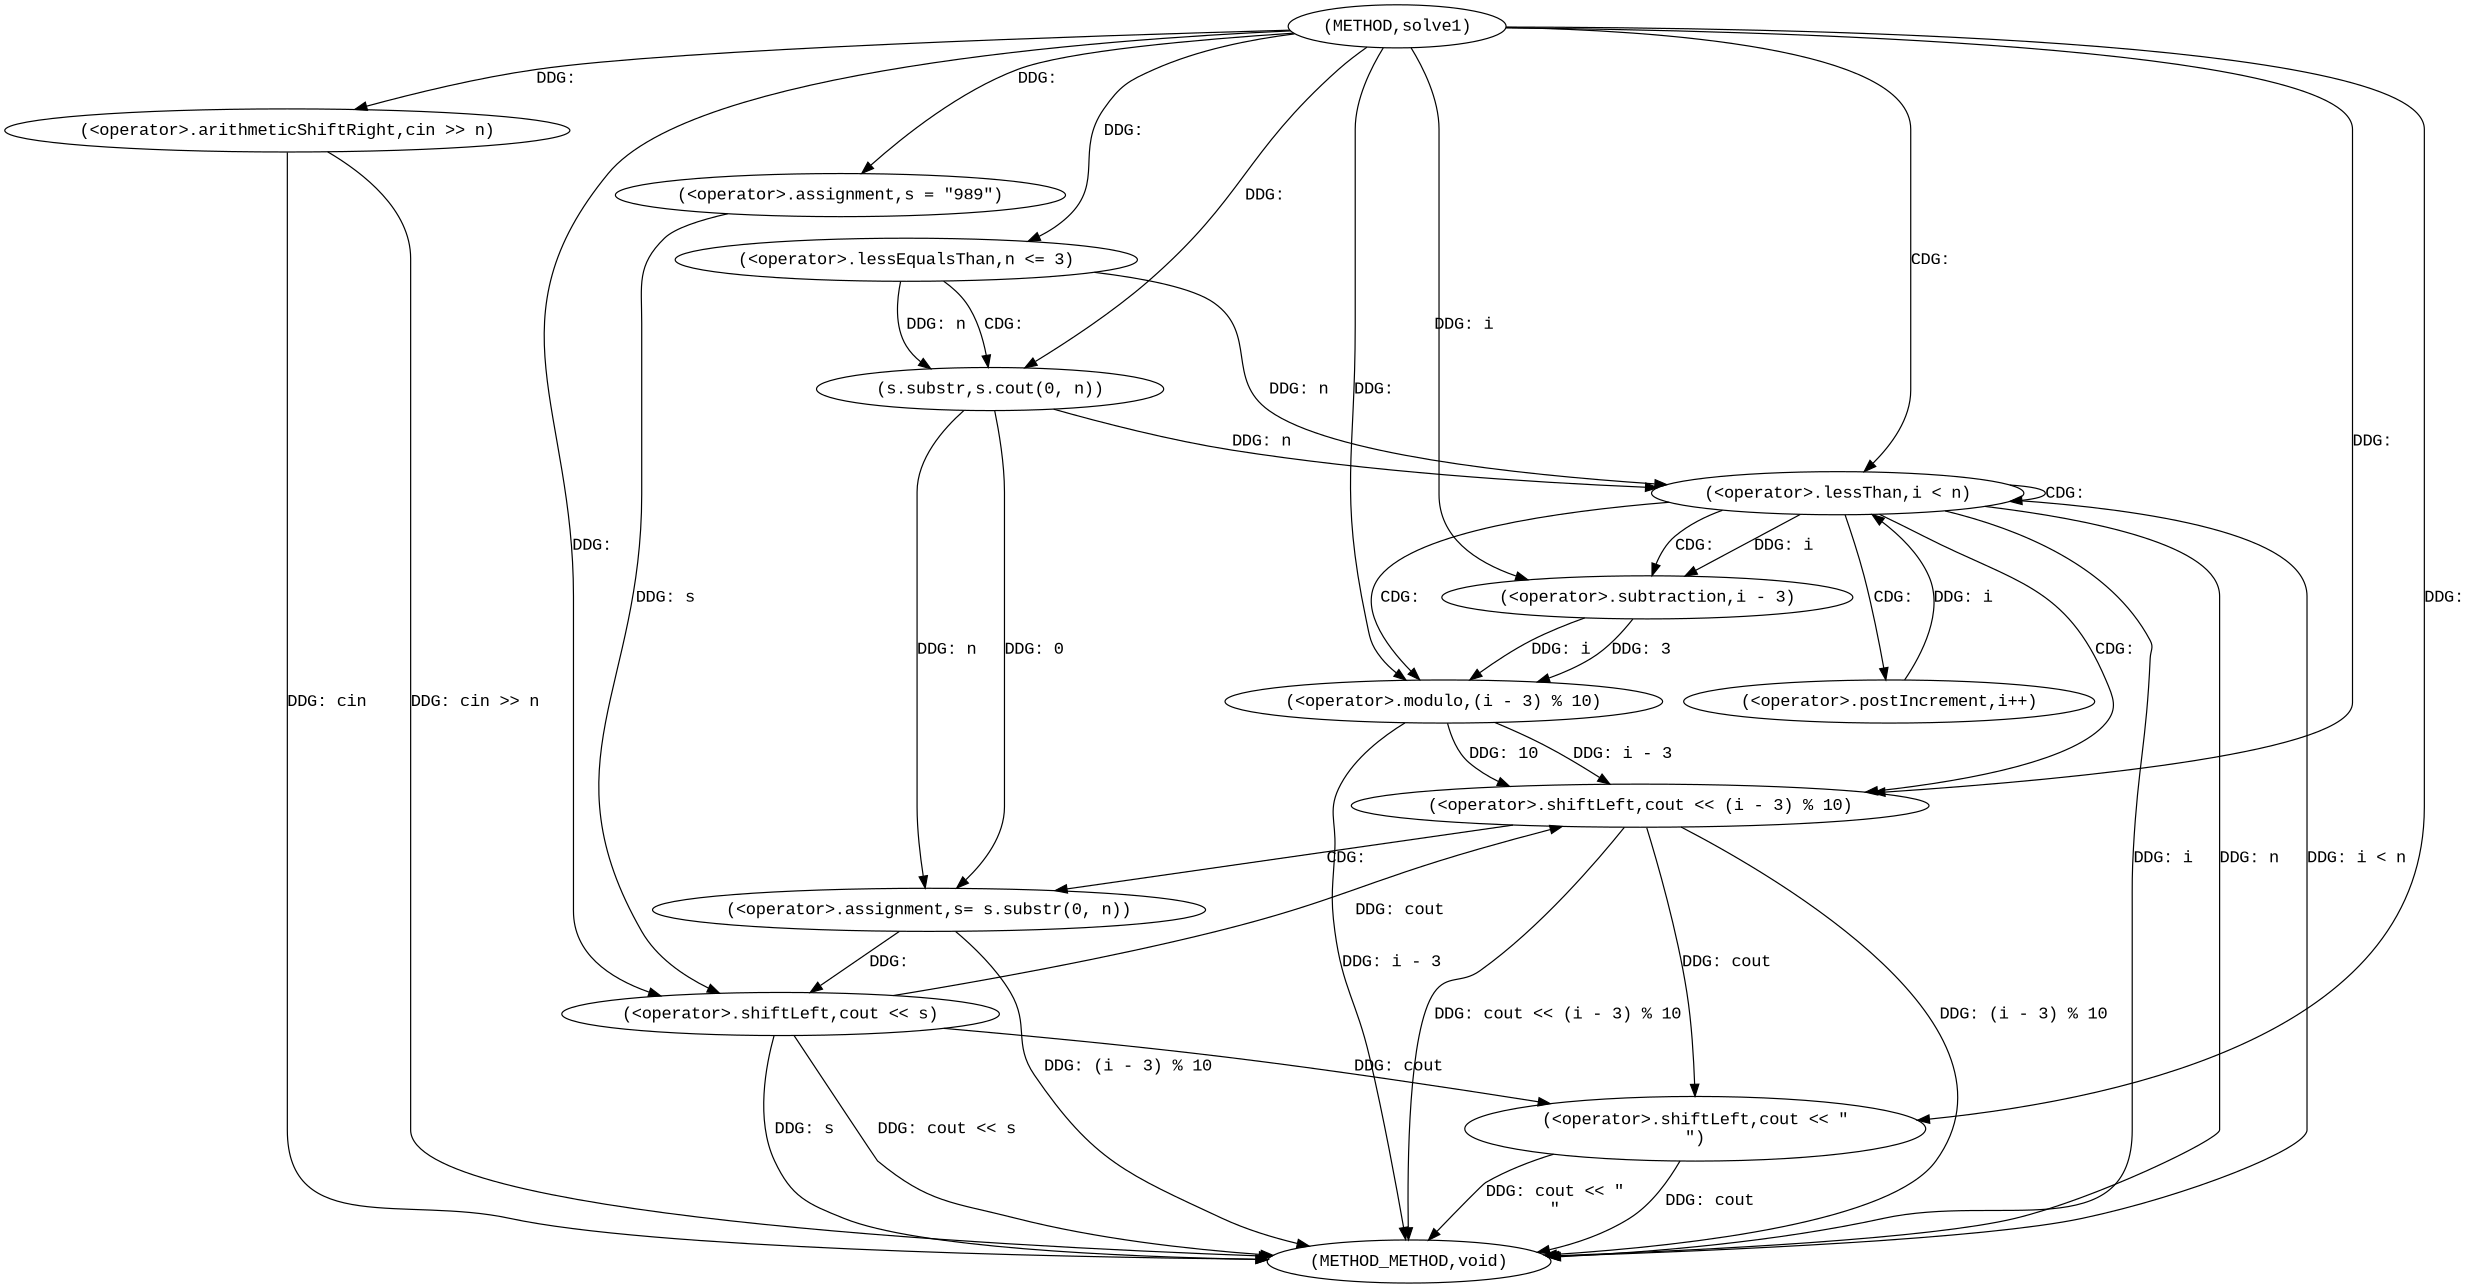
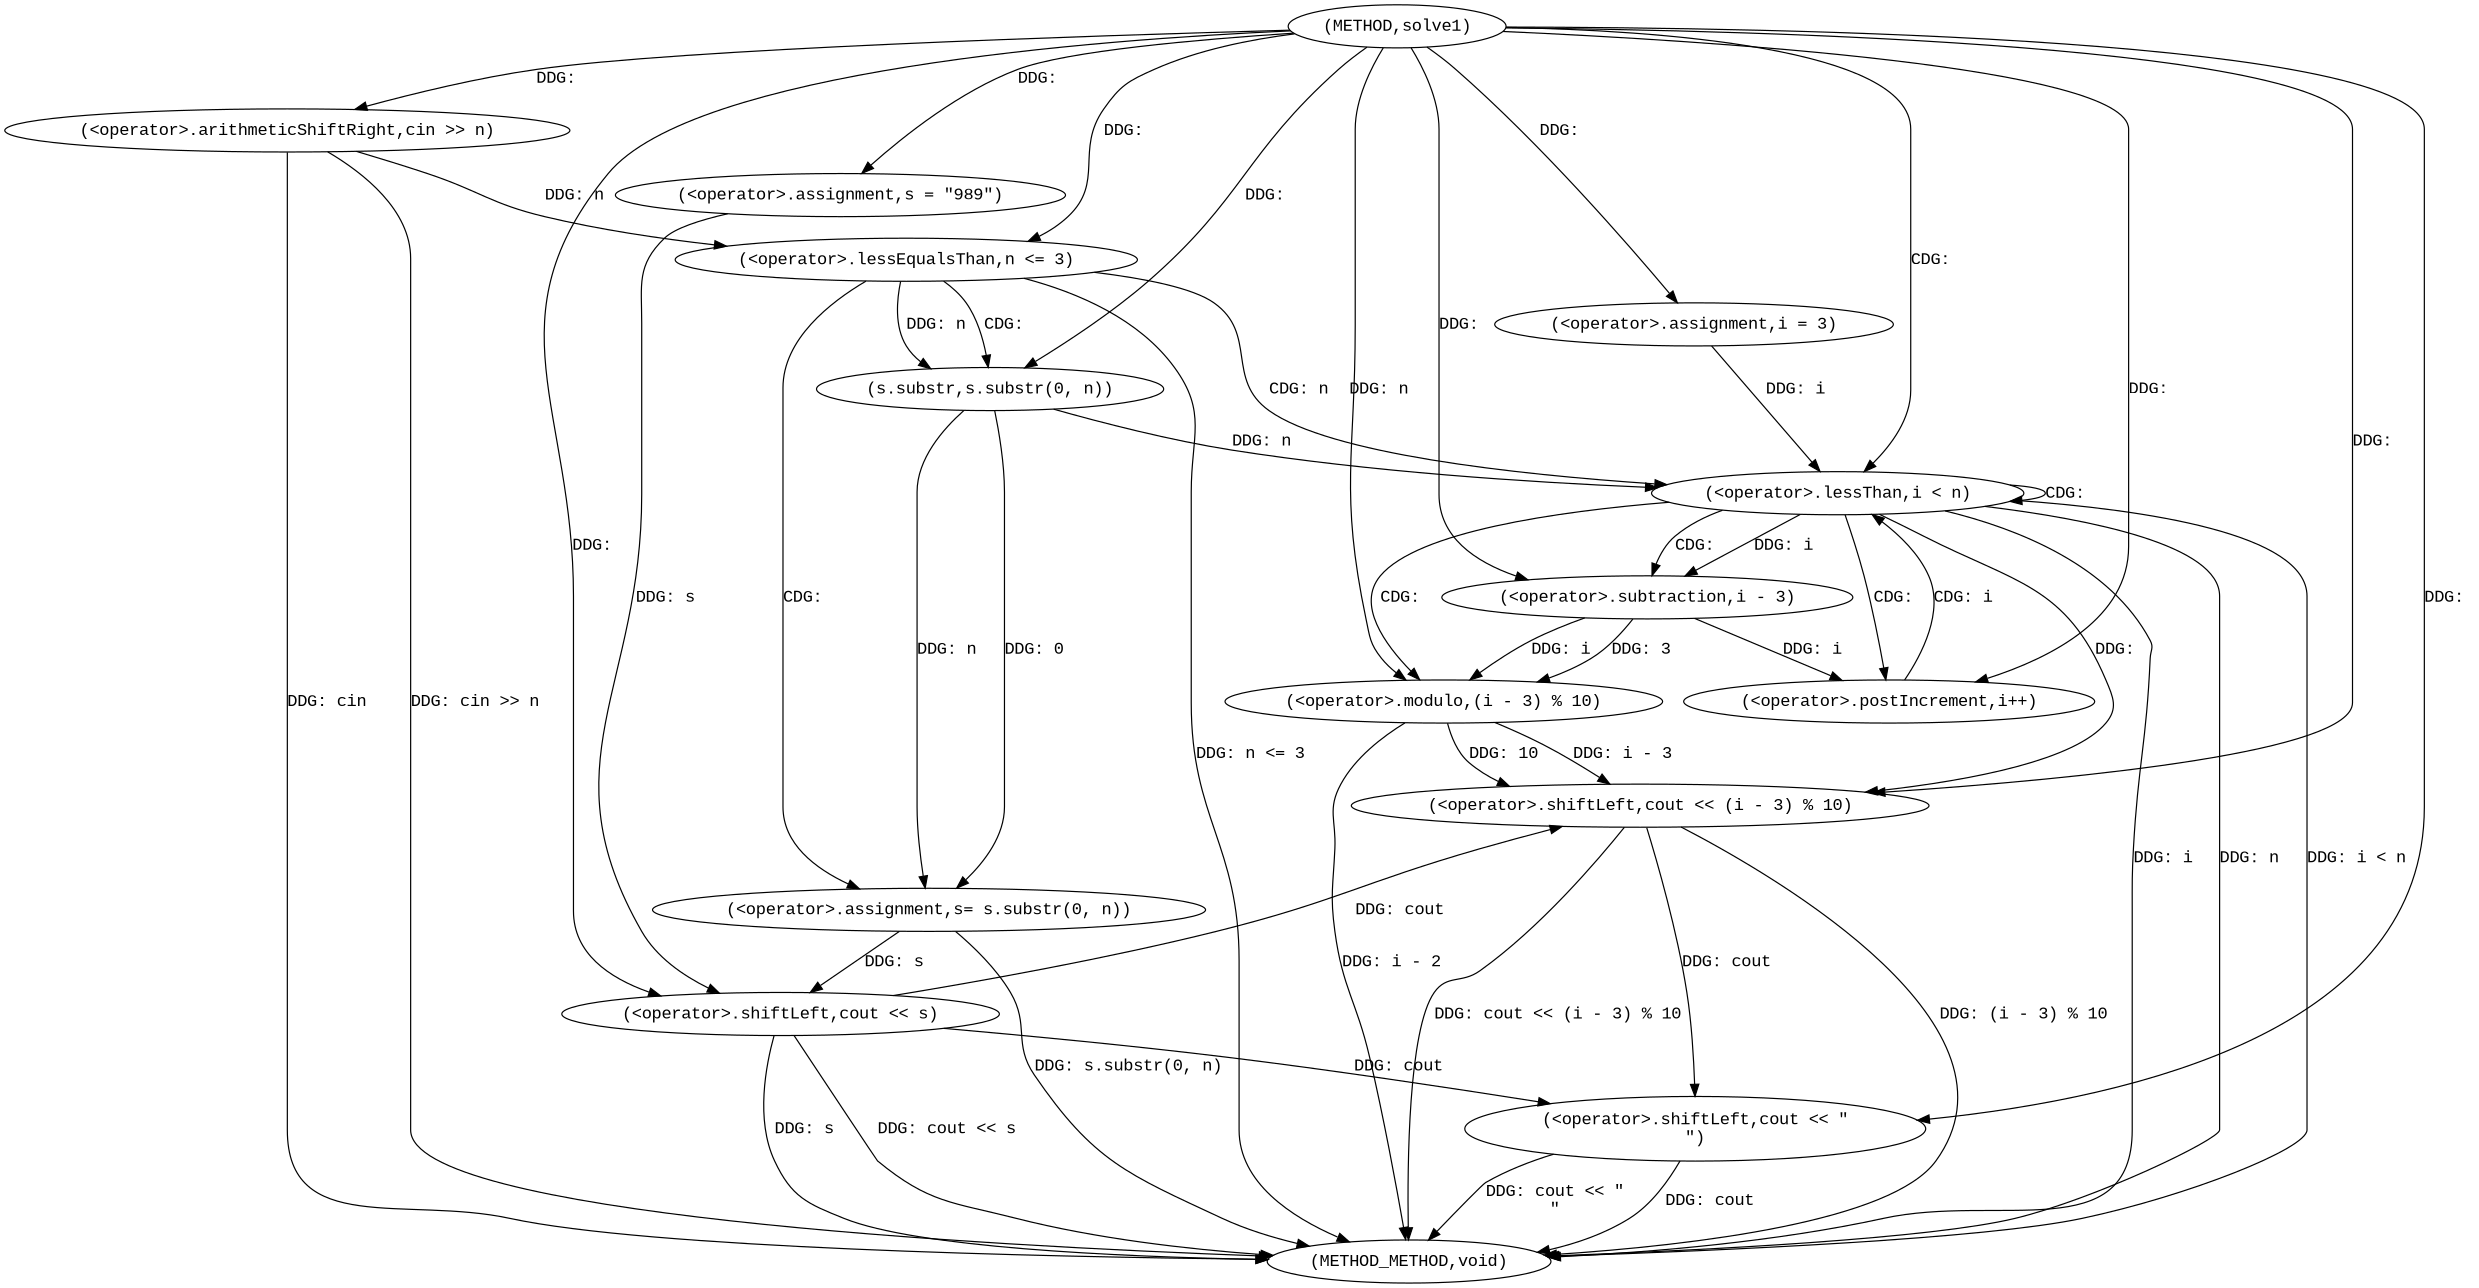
none -> (2123, 122)
none -> (531, 213)
(1464, 324) -> (1464, 324)
none -> (1694, 324)
(990, 389) -> (990, 389)
(1299, 389) -> (1299, 389)
(1379, 389) -> (1379, 389)
(1963, 597) -> (1963, 597)
none -> (1763, 647)
(2120, 649) -> (2120, 649)
none -> (1193, 737)
(1290, 857) -> (783, 580)
(894, 962) -> (894, 962)
(1392, 962) -> (1392, 962)
(1128, 1066) -> (1128, 1066)
